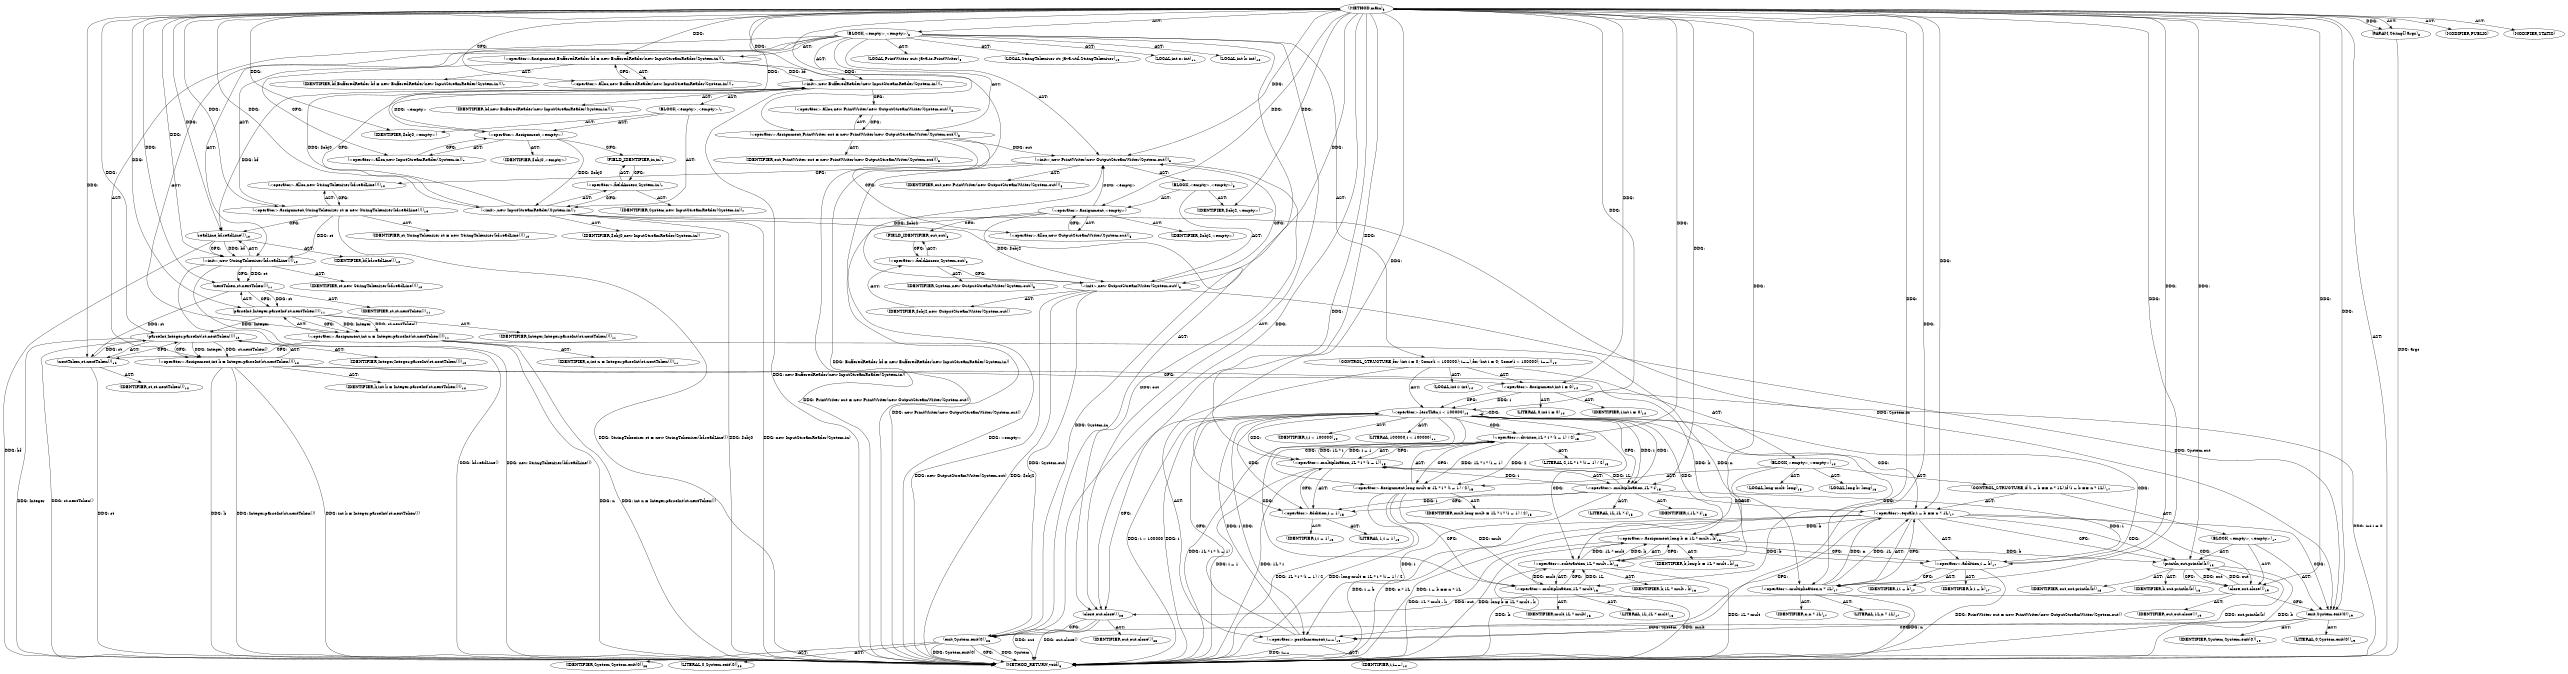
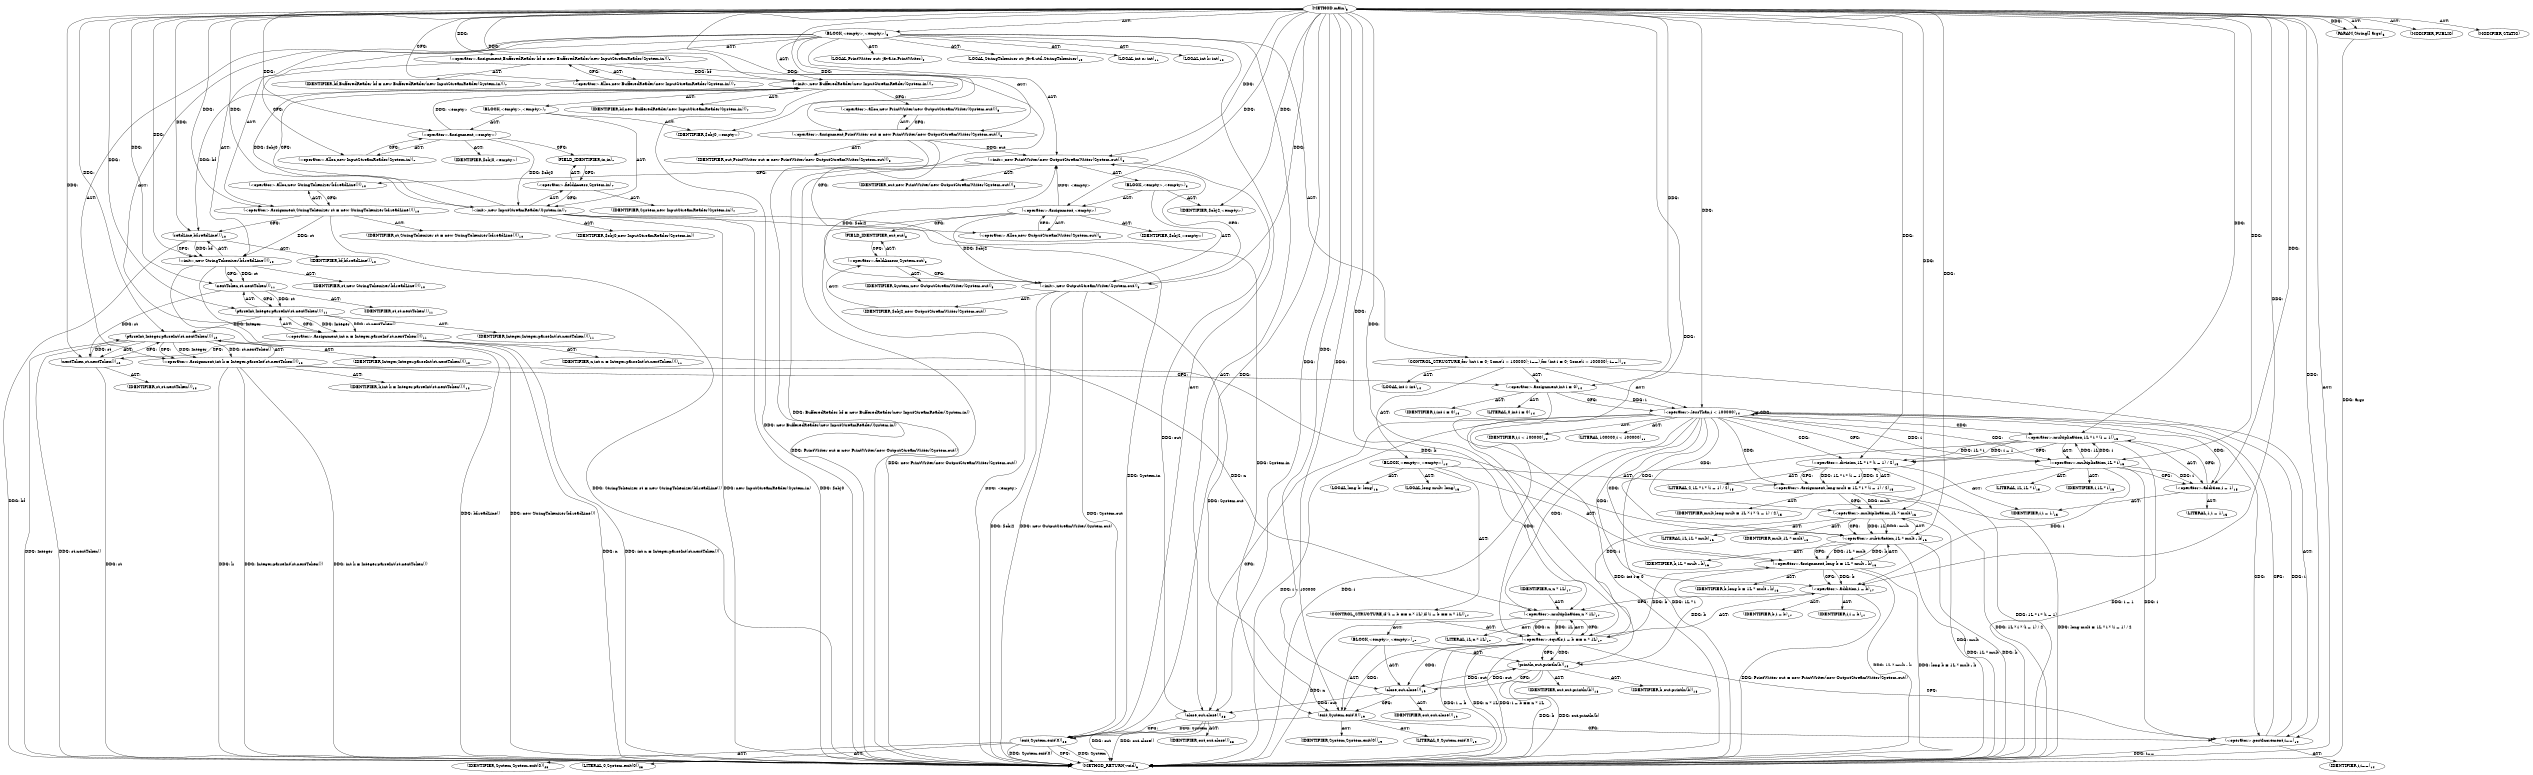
(2166, 44) -> (2272, 54)
(1426, 444) -> (1958, 486)
(1801, 601) -> (1553, 601)
